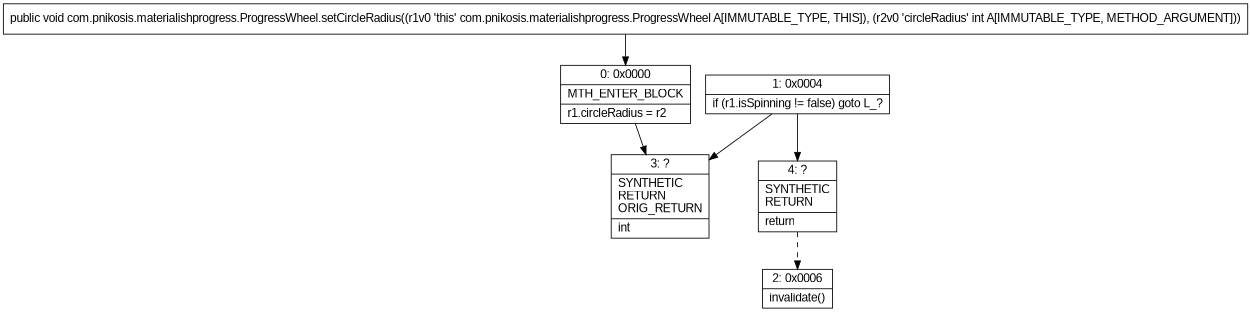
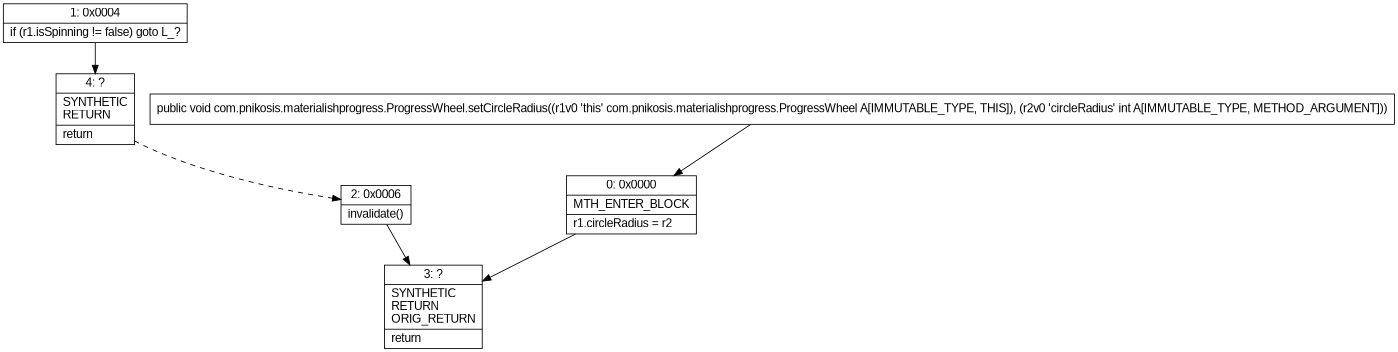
(744, 134) -> (396, 241)
(624, 228) -> (406, 338)
